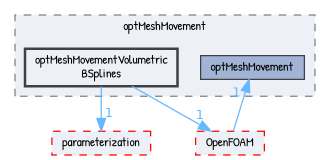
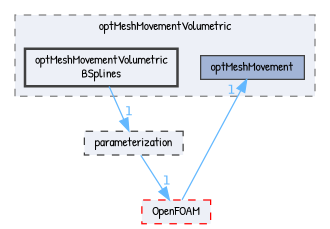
(165, 27) -> (165, 27)
(166, 106) -> (152, 172)
(101, 143) -> (134, 143)
